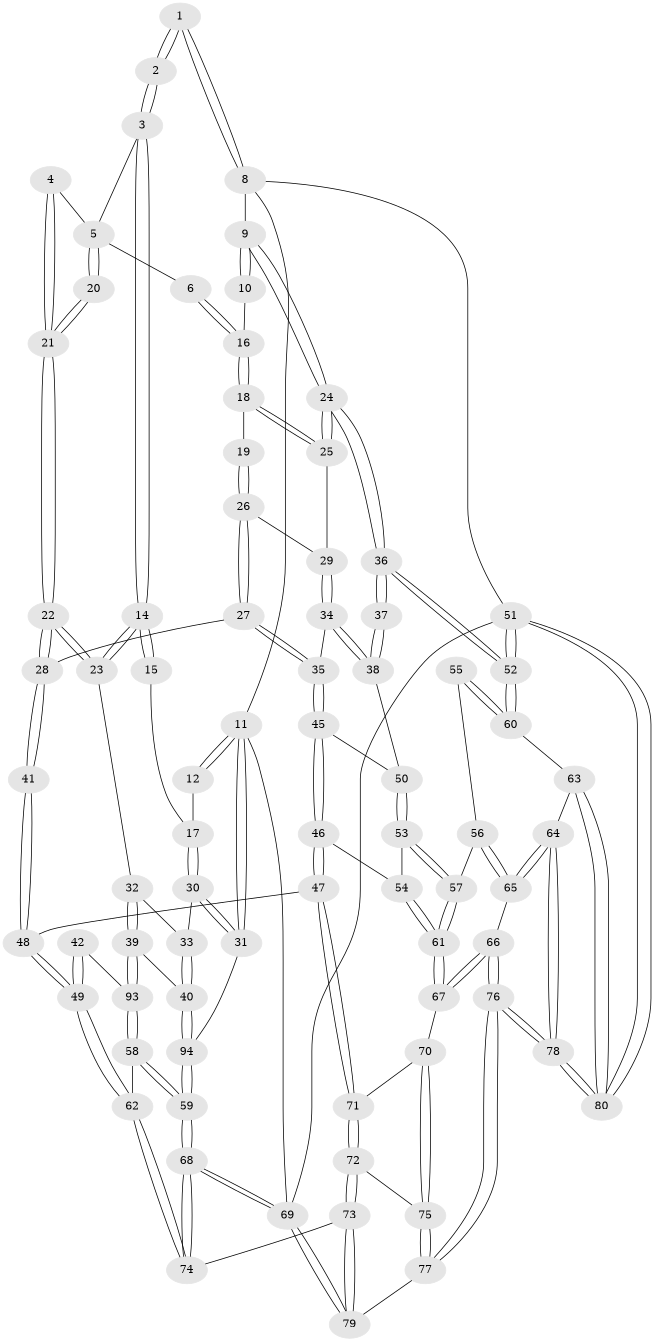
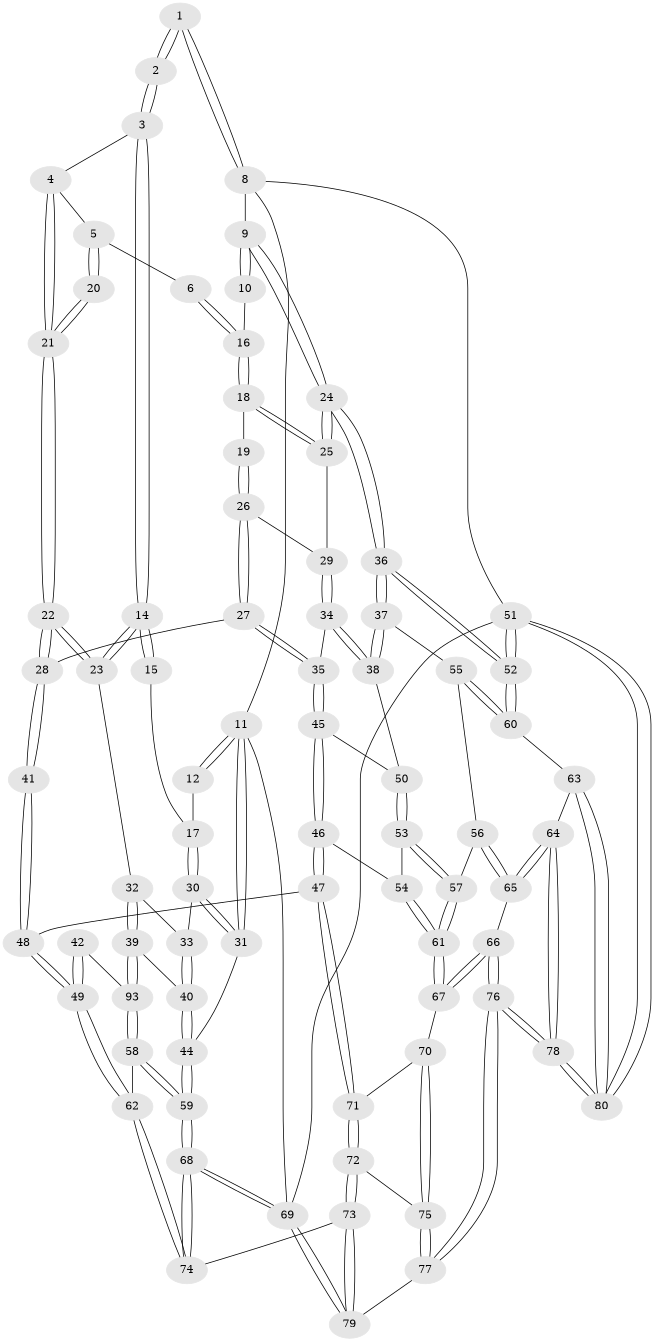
(118, 180) -> (97, 153)
none -> (419, 643)
(187, 1052) -> (187, 1052)
